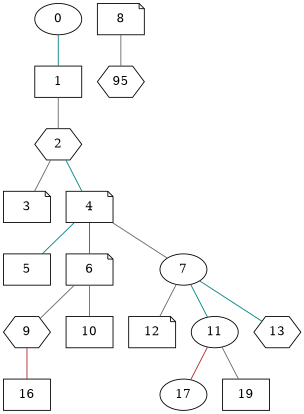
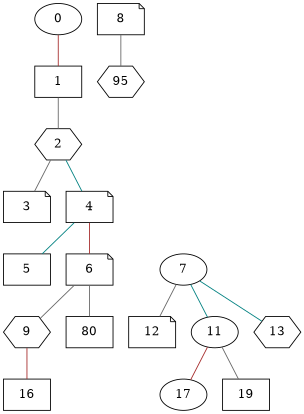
(58, 51) -> (58, 51)
(140, 240) -> none
(90, 332) -> (90, 332)
